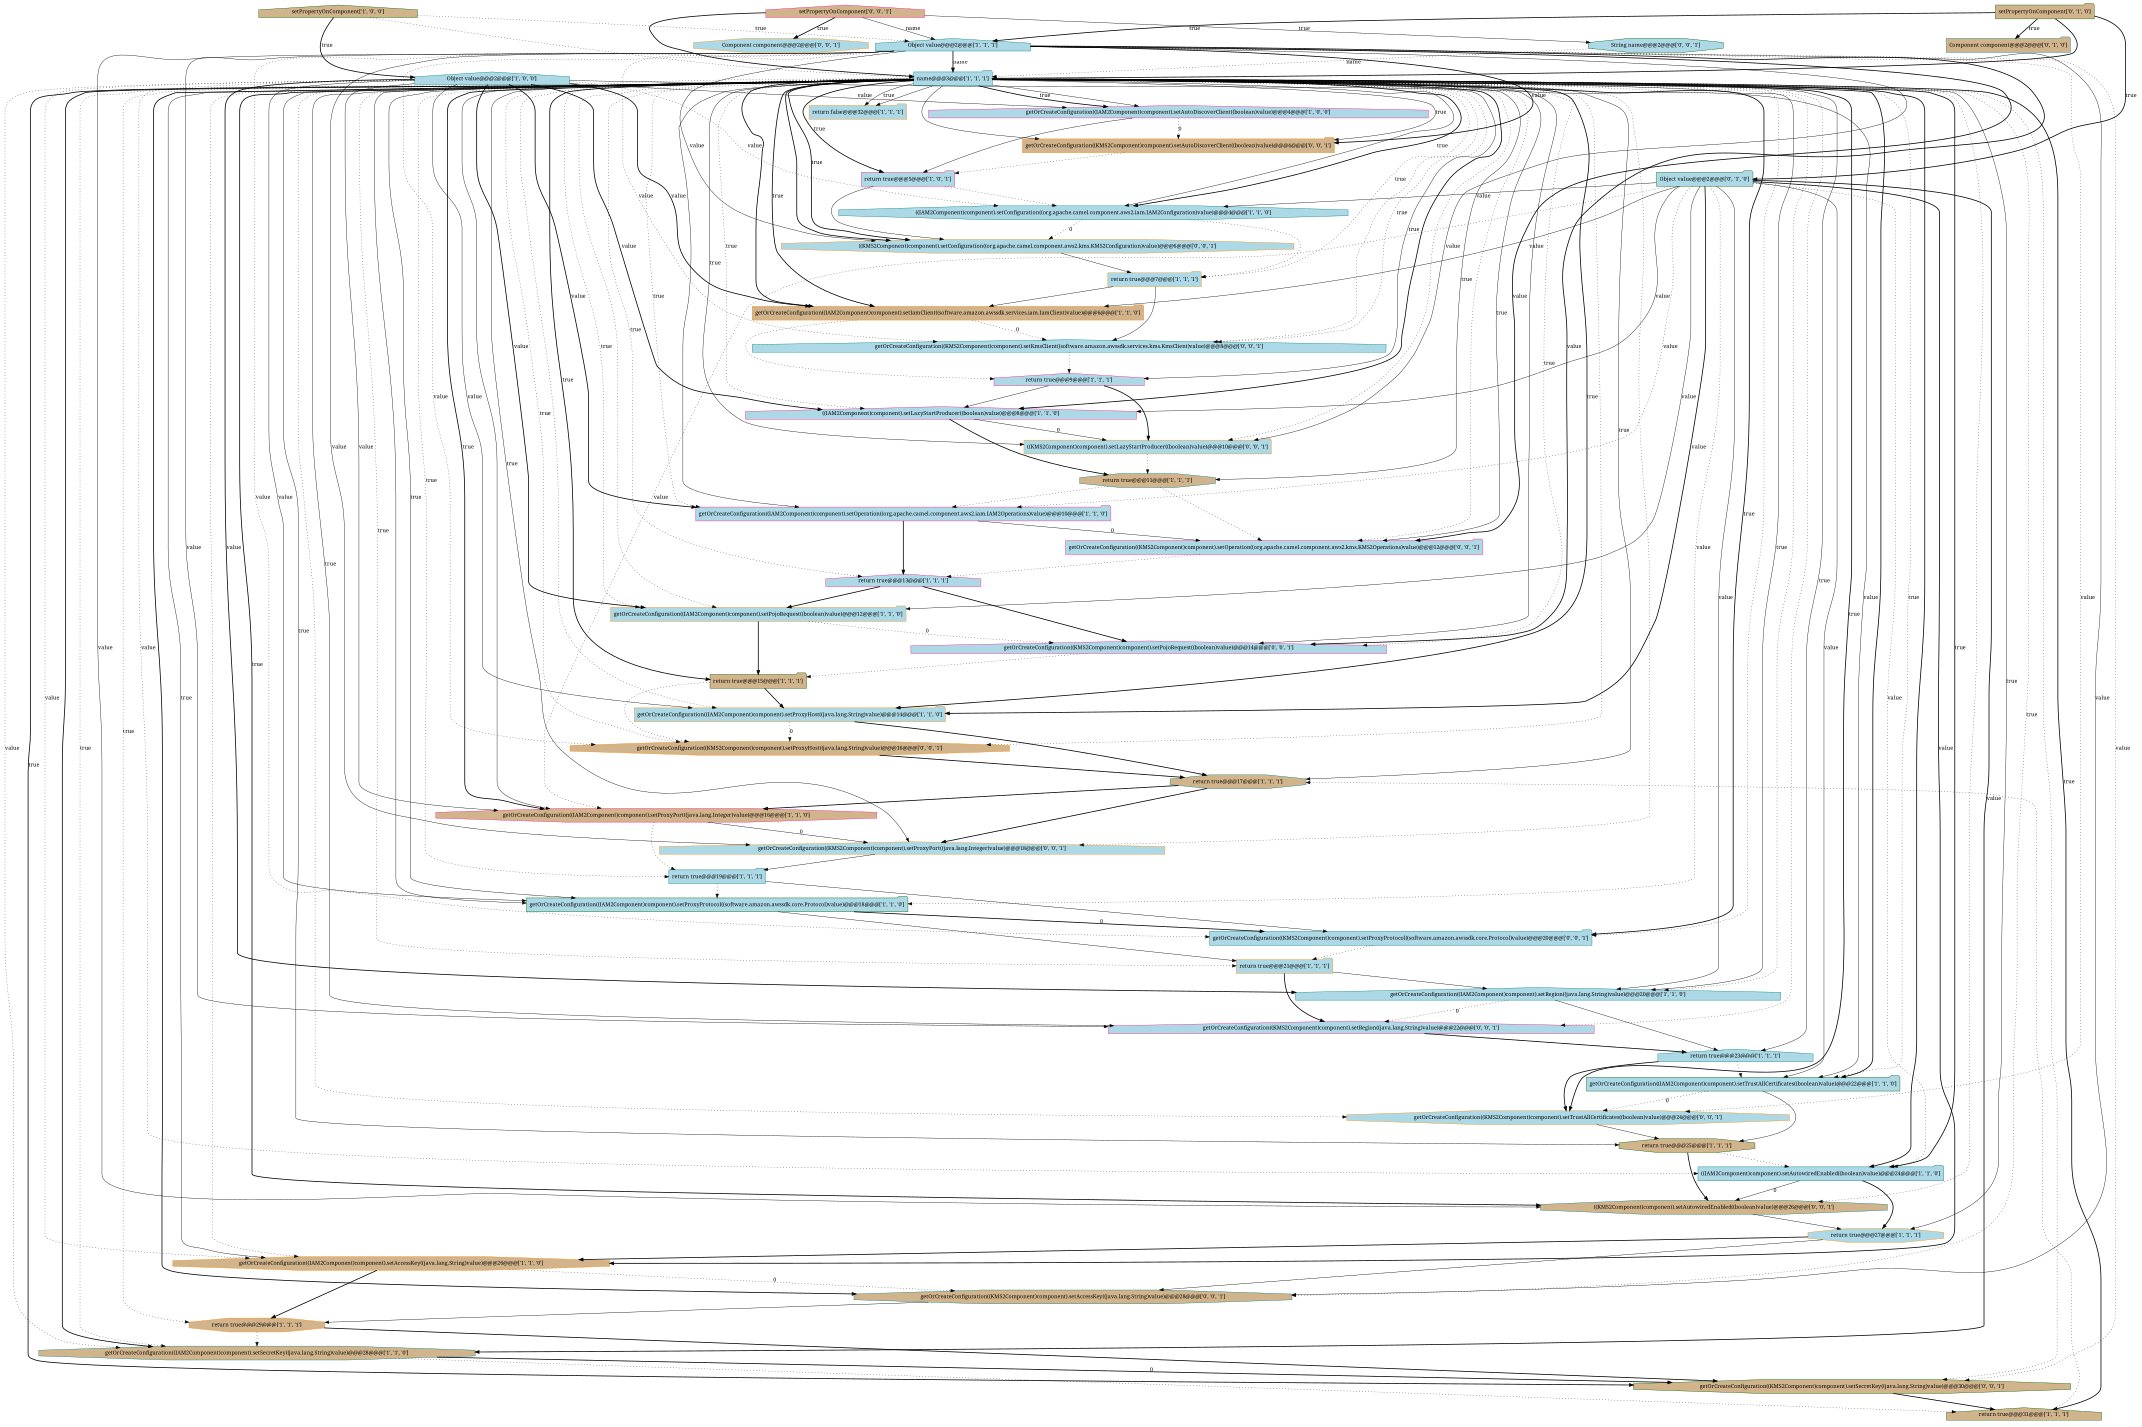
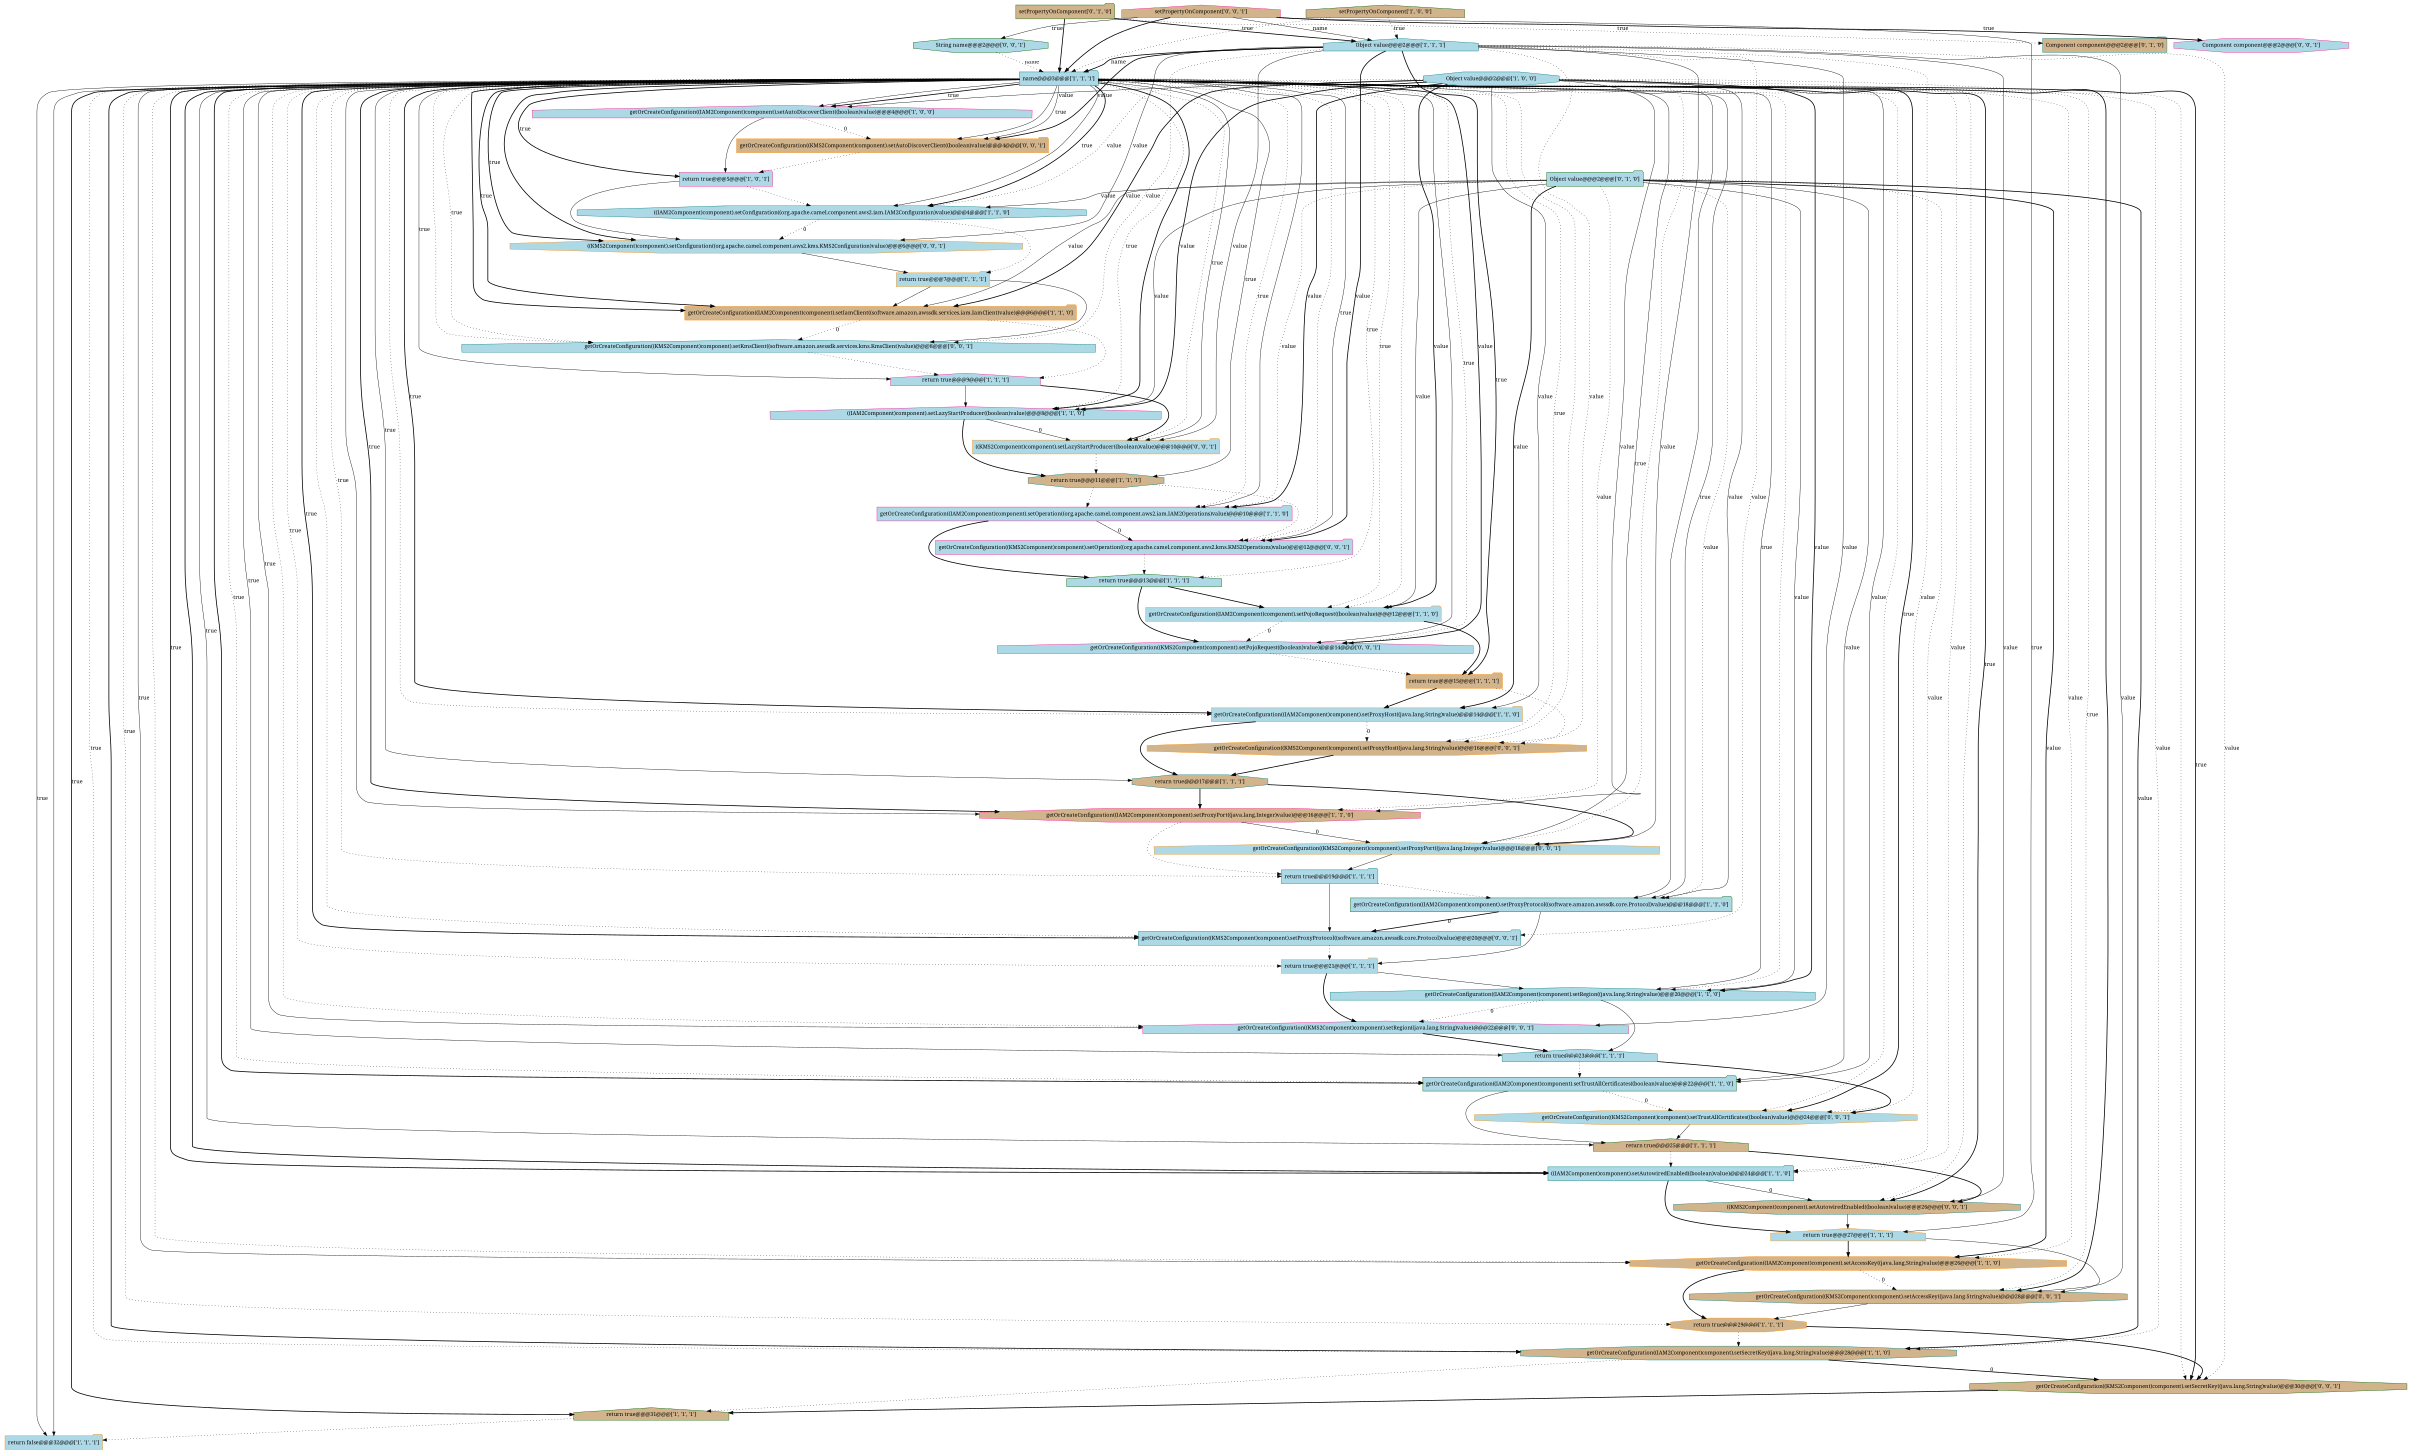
(2028, 27) -> (1577, 30)
(781, 45) -> (2261, 45)
(344, 69) -> none
(492, 79) -> (1491, 79)
(1461, 102) -> none
(1999, 155) -> none
(2003, 197) -> (2032, 313)
(903, 581) -> (1144, 581)
(758, 681) -> (1454, 681)
(2037, 824) -> (340, 1429)
(1687, 1146) -> (1671, 1146)
(1876, 1235) -> (1848, 1235)
